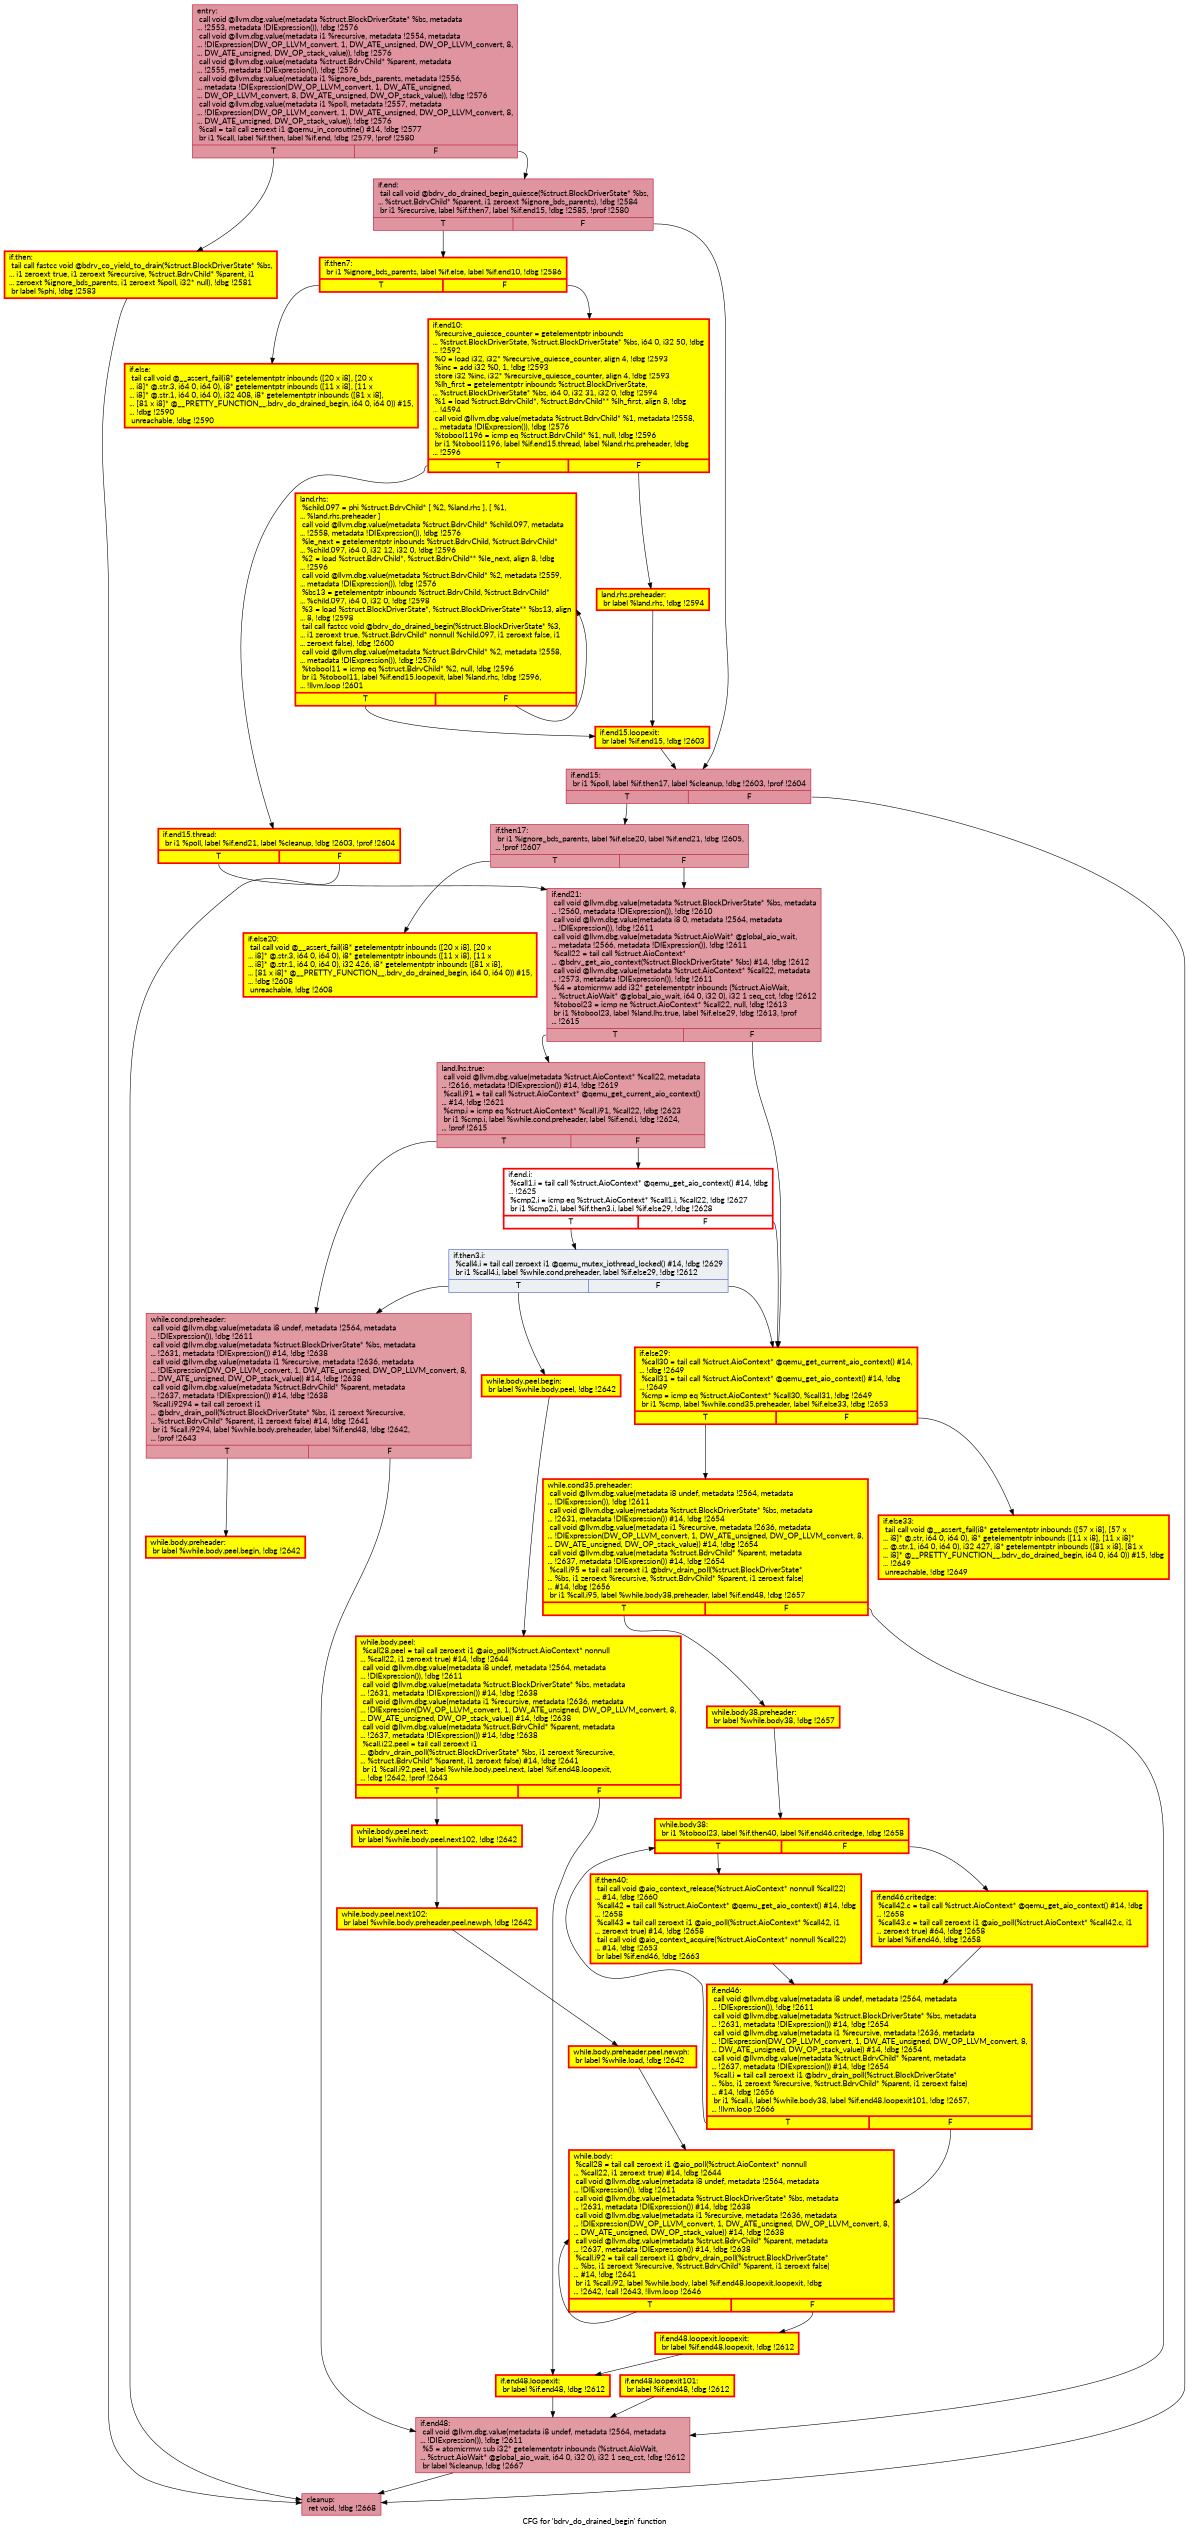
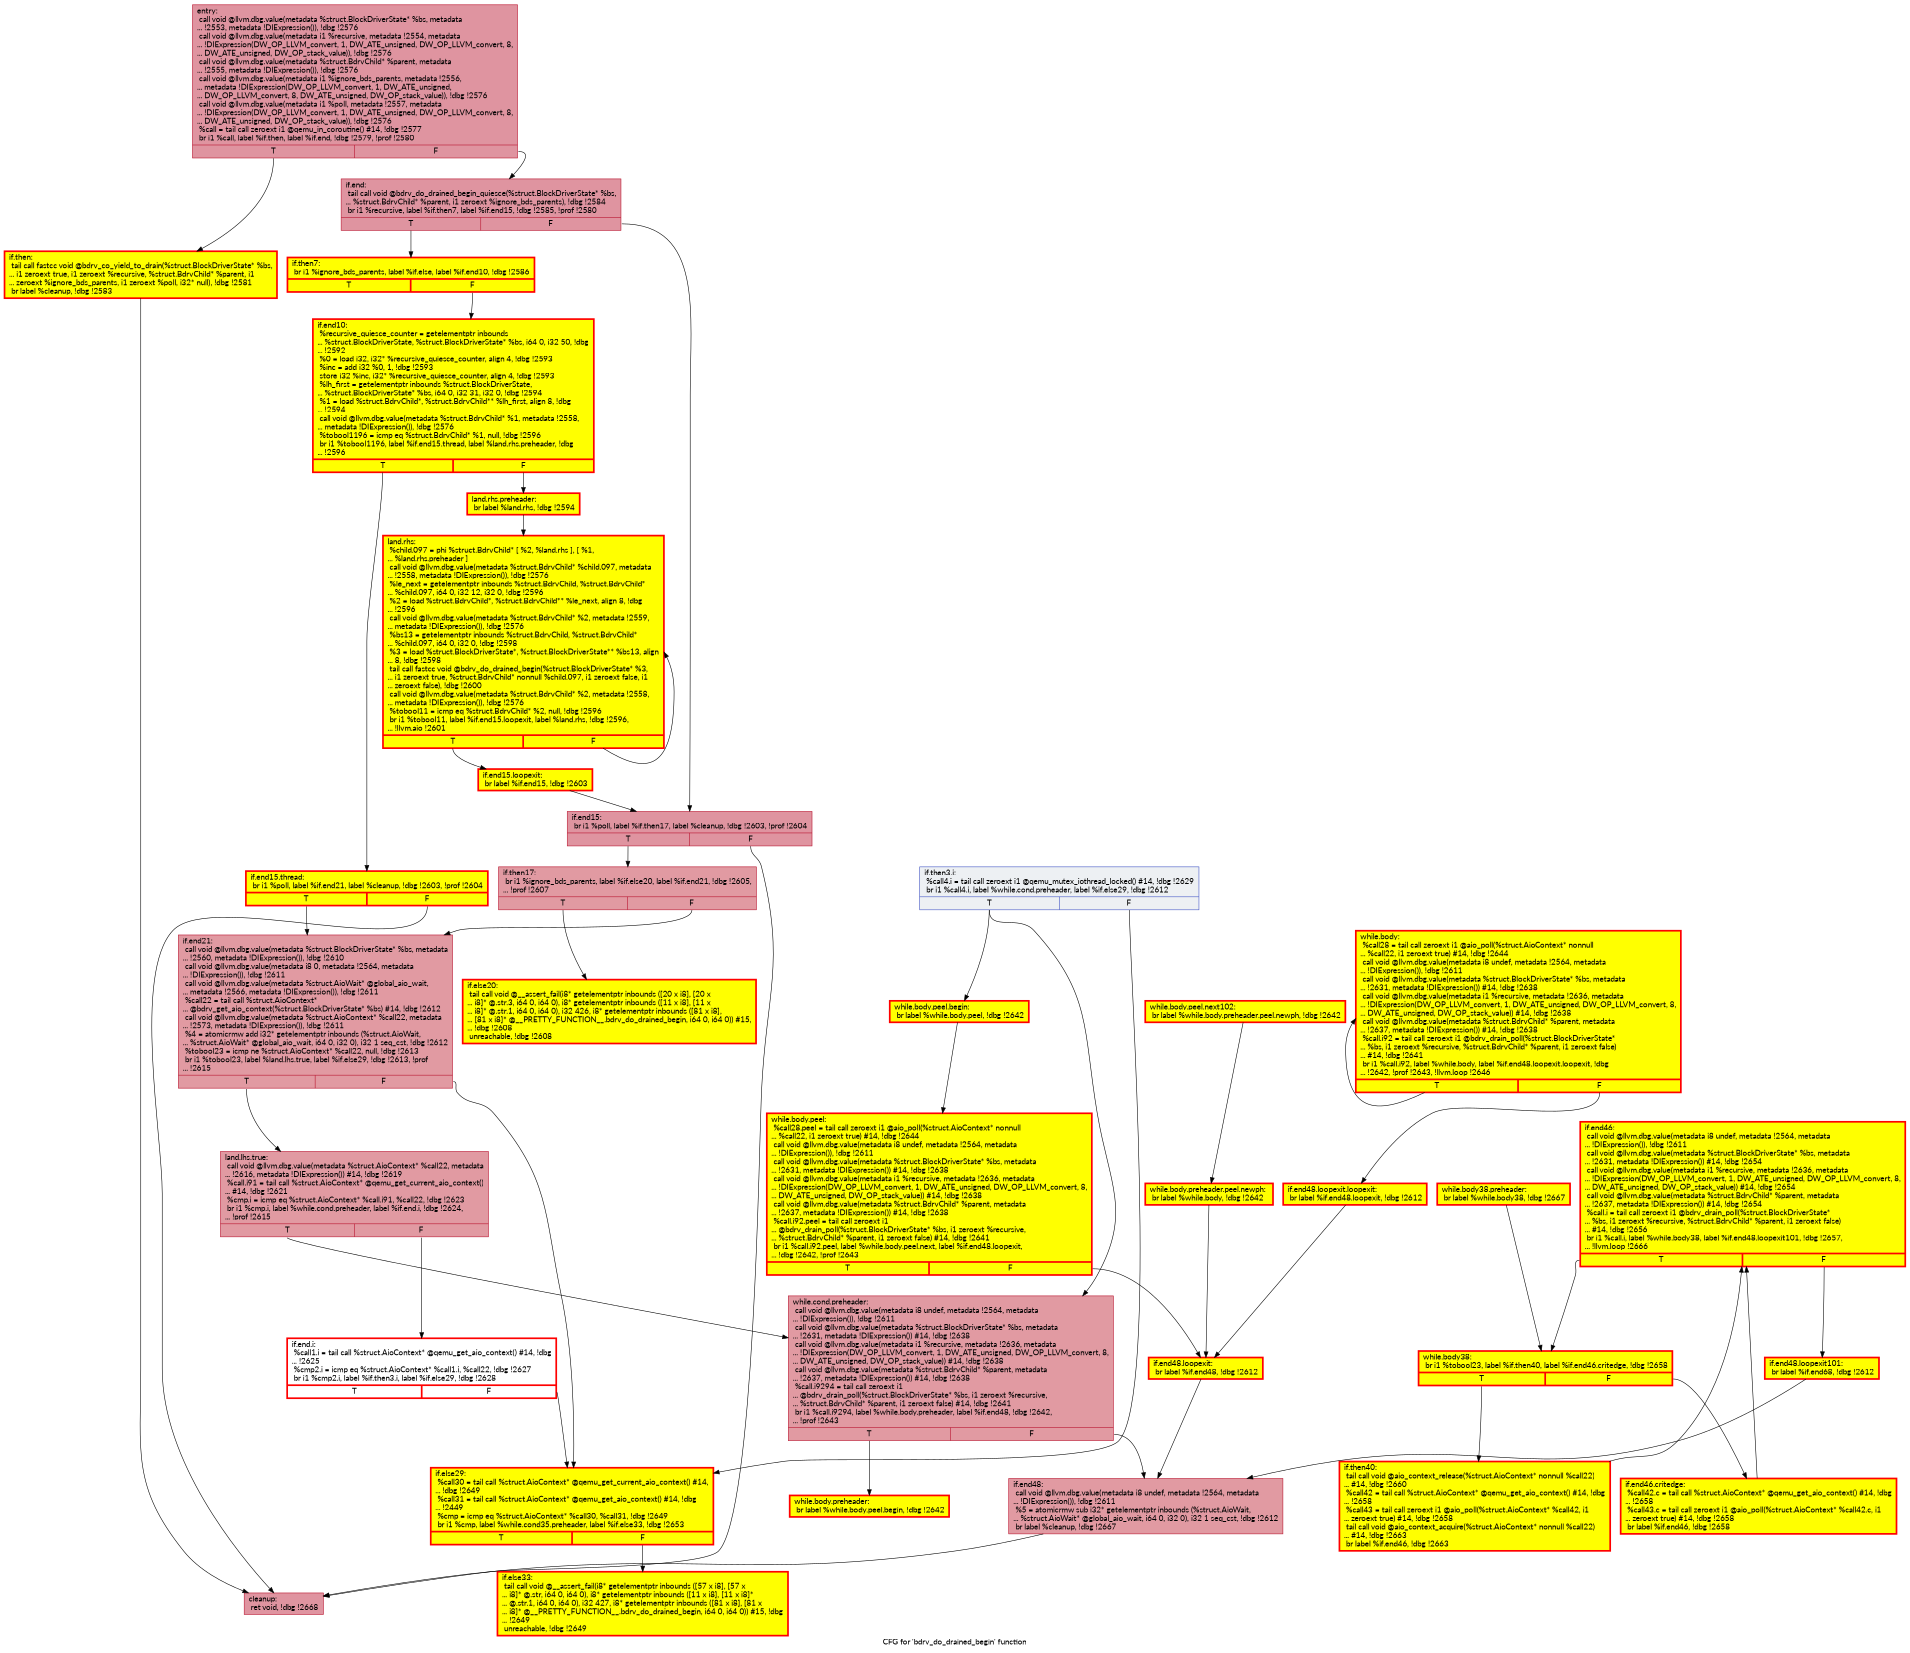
(53, 291) -> (61, 291)
(271, 396) -> none
(447, 410) -> (332, 410)
(653, 666) -> (523, 522)
(332, 686) -> (417, 728)
(572, 1237) -> none
(653, 1387) -> (449, 1508)
(705, 1547) -> none
(773, 1721) -> (1504, 1198)
(419, 1744) -> (830, 1221)
(437, 1836) -> none
(931, 1931) -> (1680, 1519)
(627, 1948) -> (1376, 1536)
(629, 2061) -> (1207, 1198)
(661, 2106) -> (1207, 1278)
(936, 2173) -> (1824, 1309)
(637, 2292) -> (1426, 1073)
(677, 2390) -> (1822, 1372)
